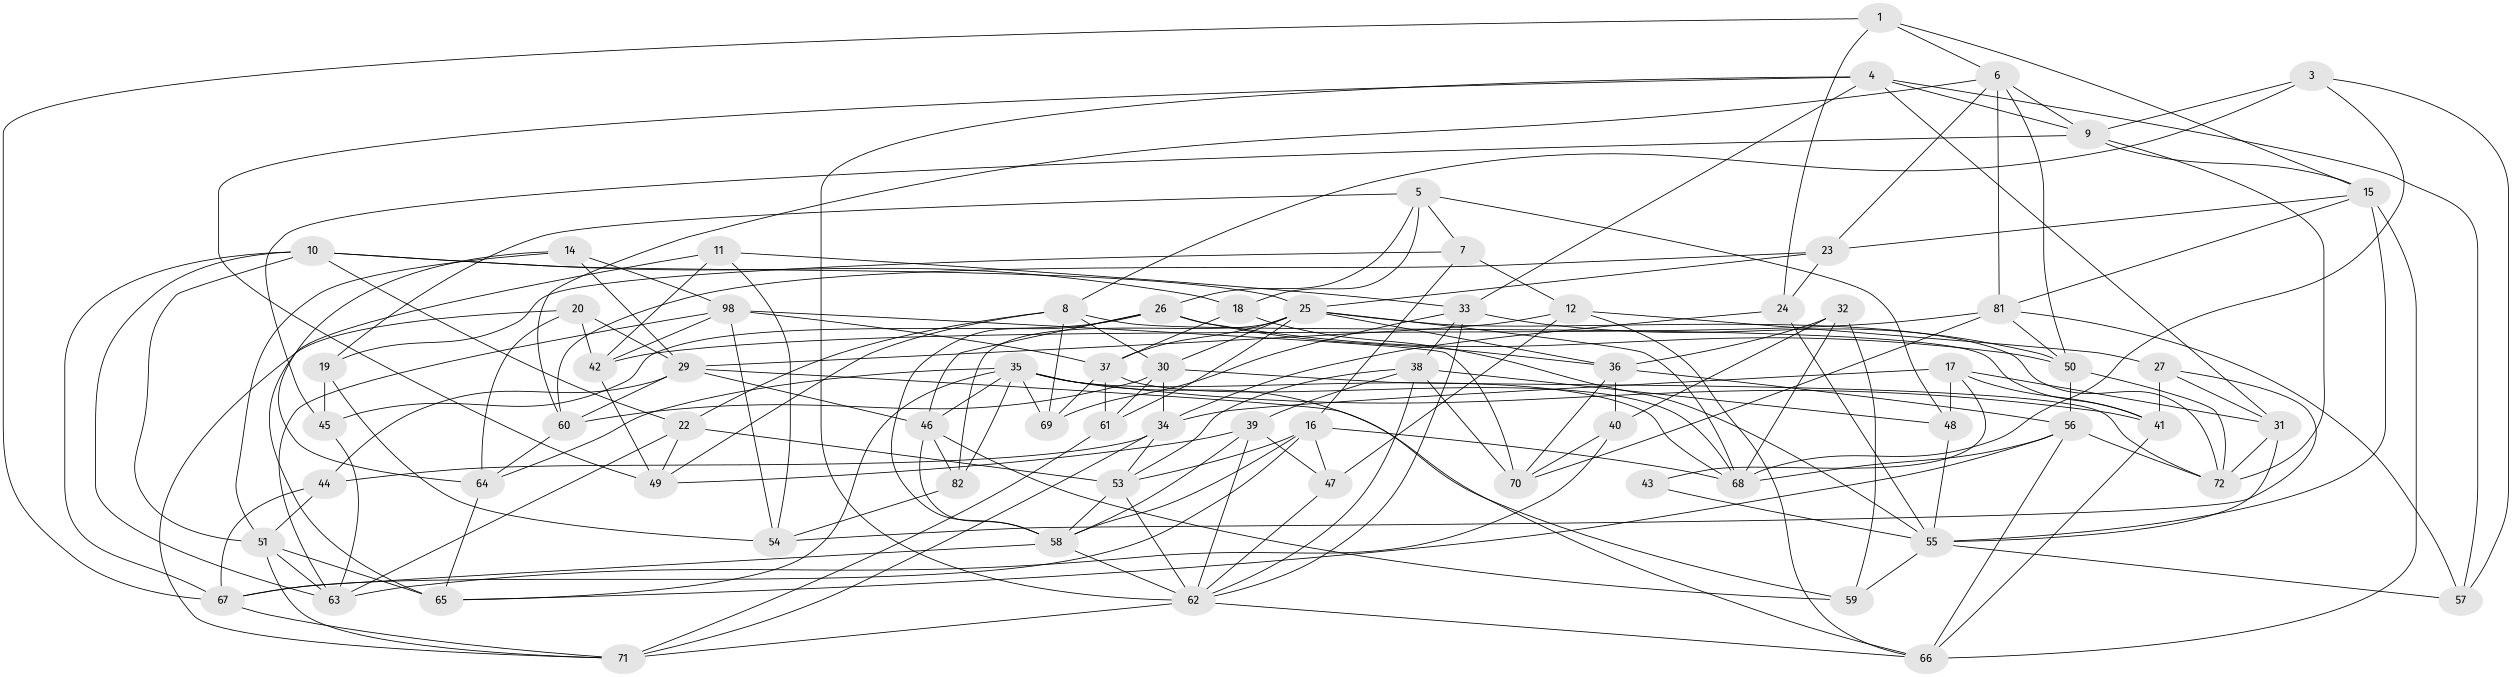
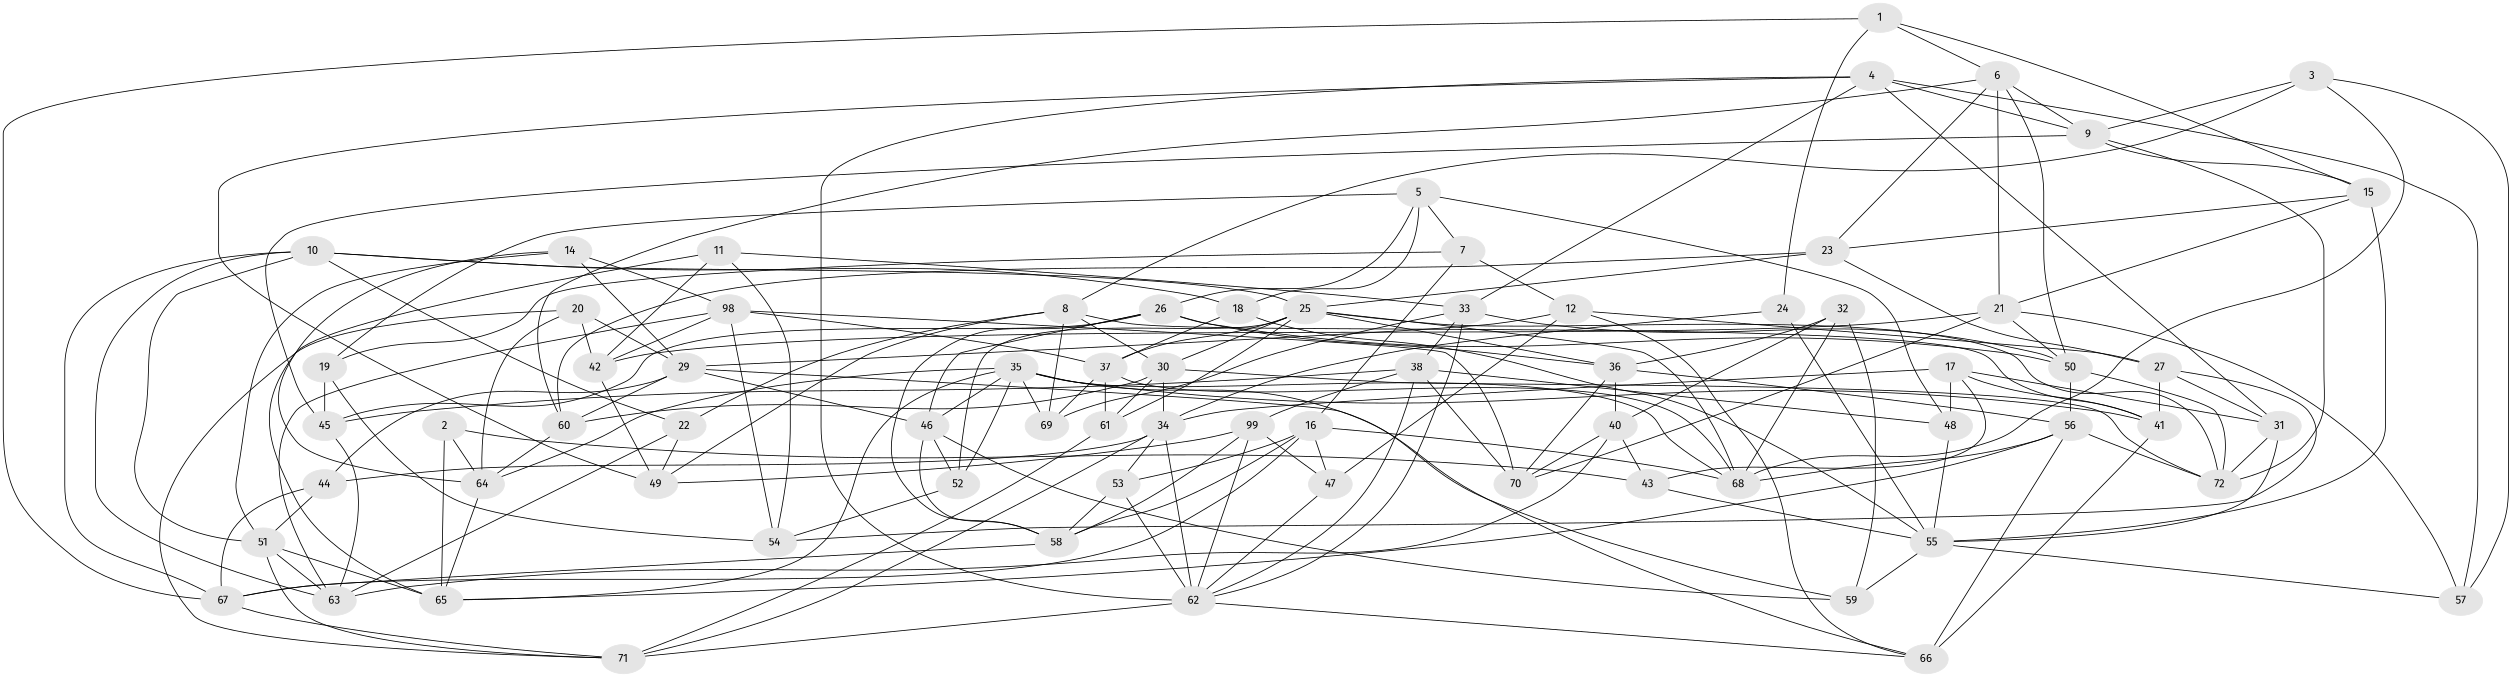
(1805, 280) -> (1985, 329)
(1999, 309) -> (1999, 309)
(1211, 421) -> (870, 390)
none -> (445, 426)
(1253, 426) -> (1253, 426)
(901, 455) -> none
none -> (1632, 455)
(958, 484) -> (958, 484)
(1113, 566) -> (1179, 513)
(2365, 597) -> none
